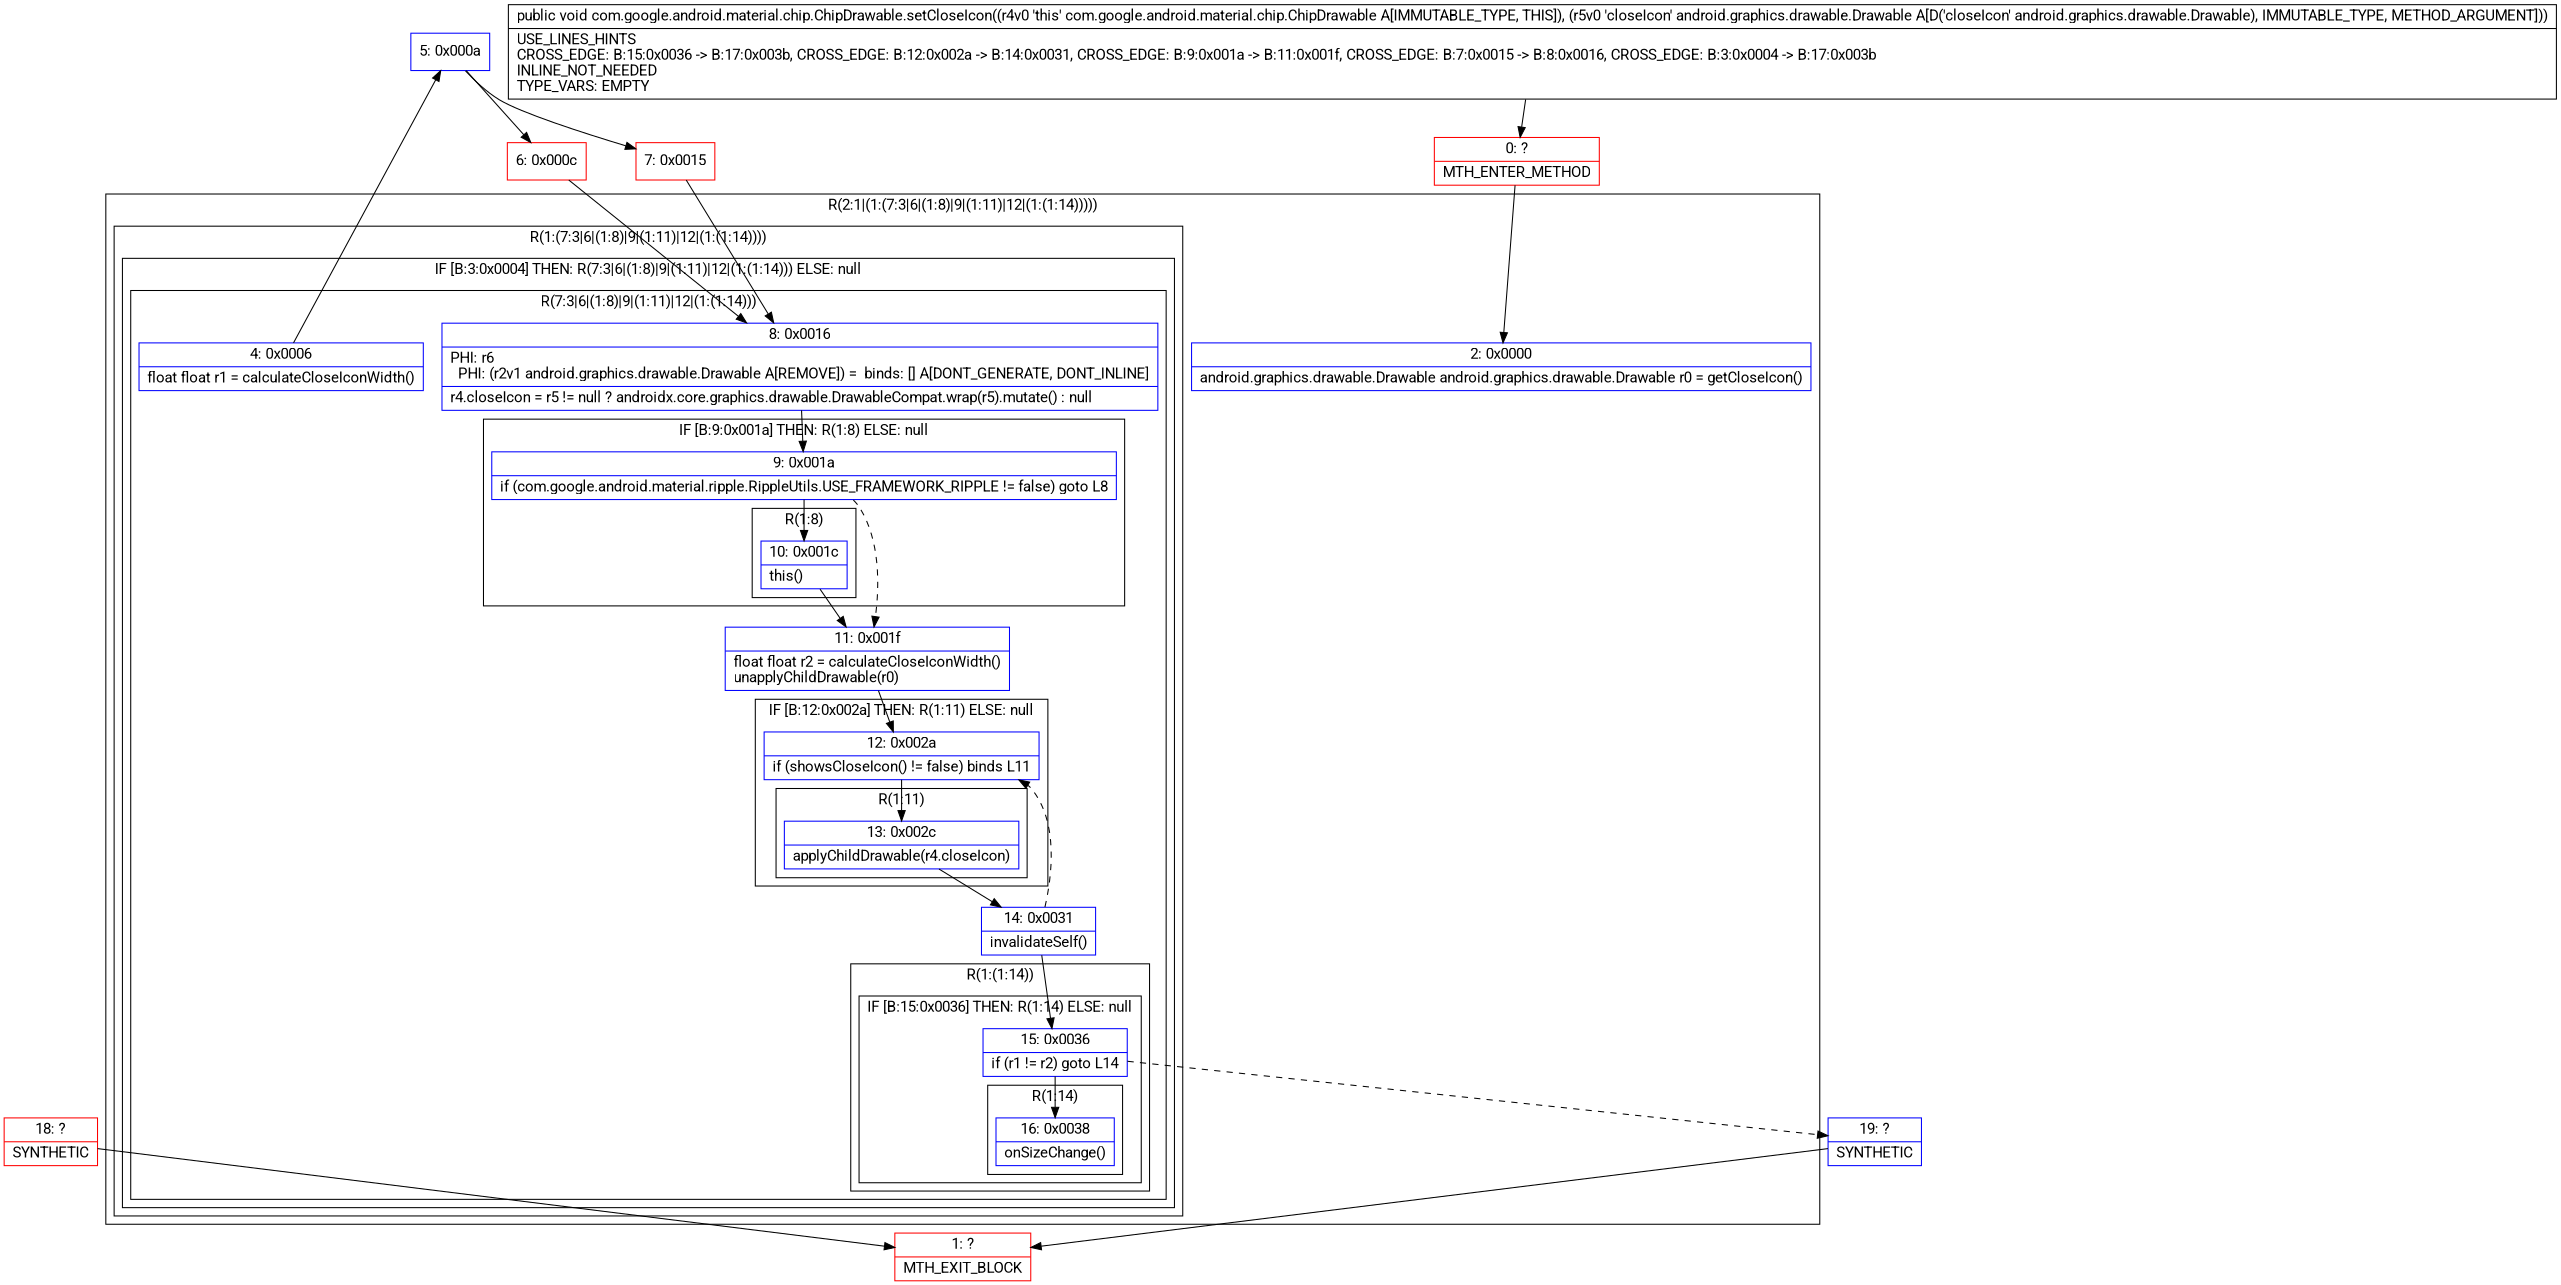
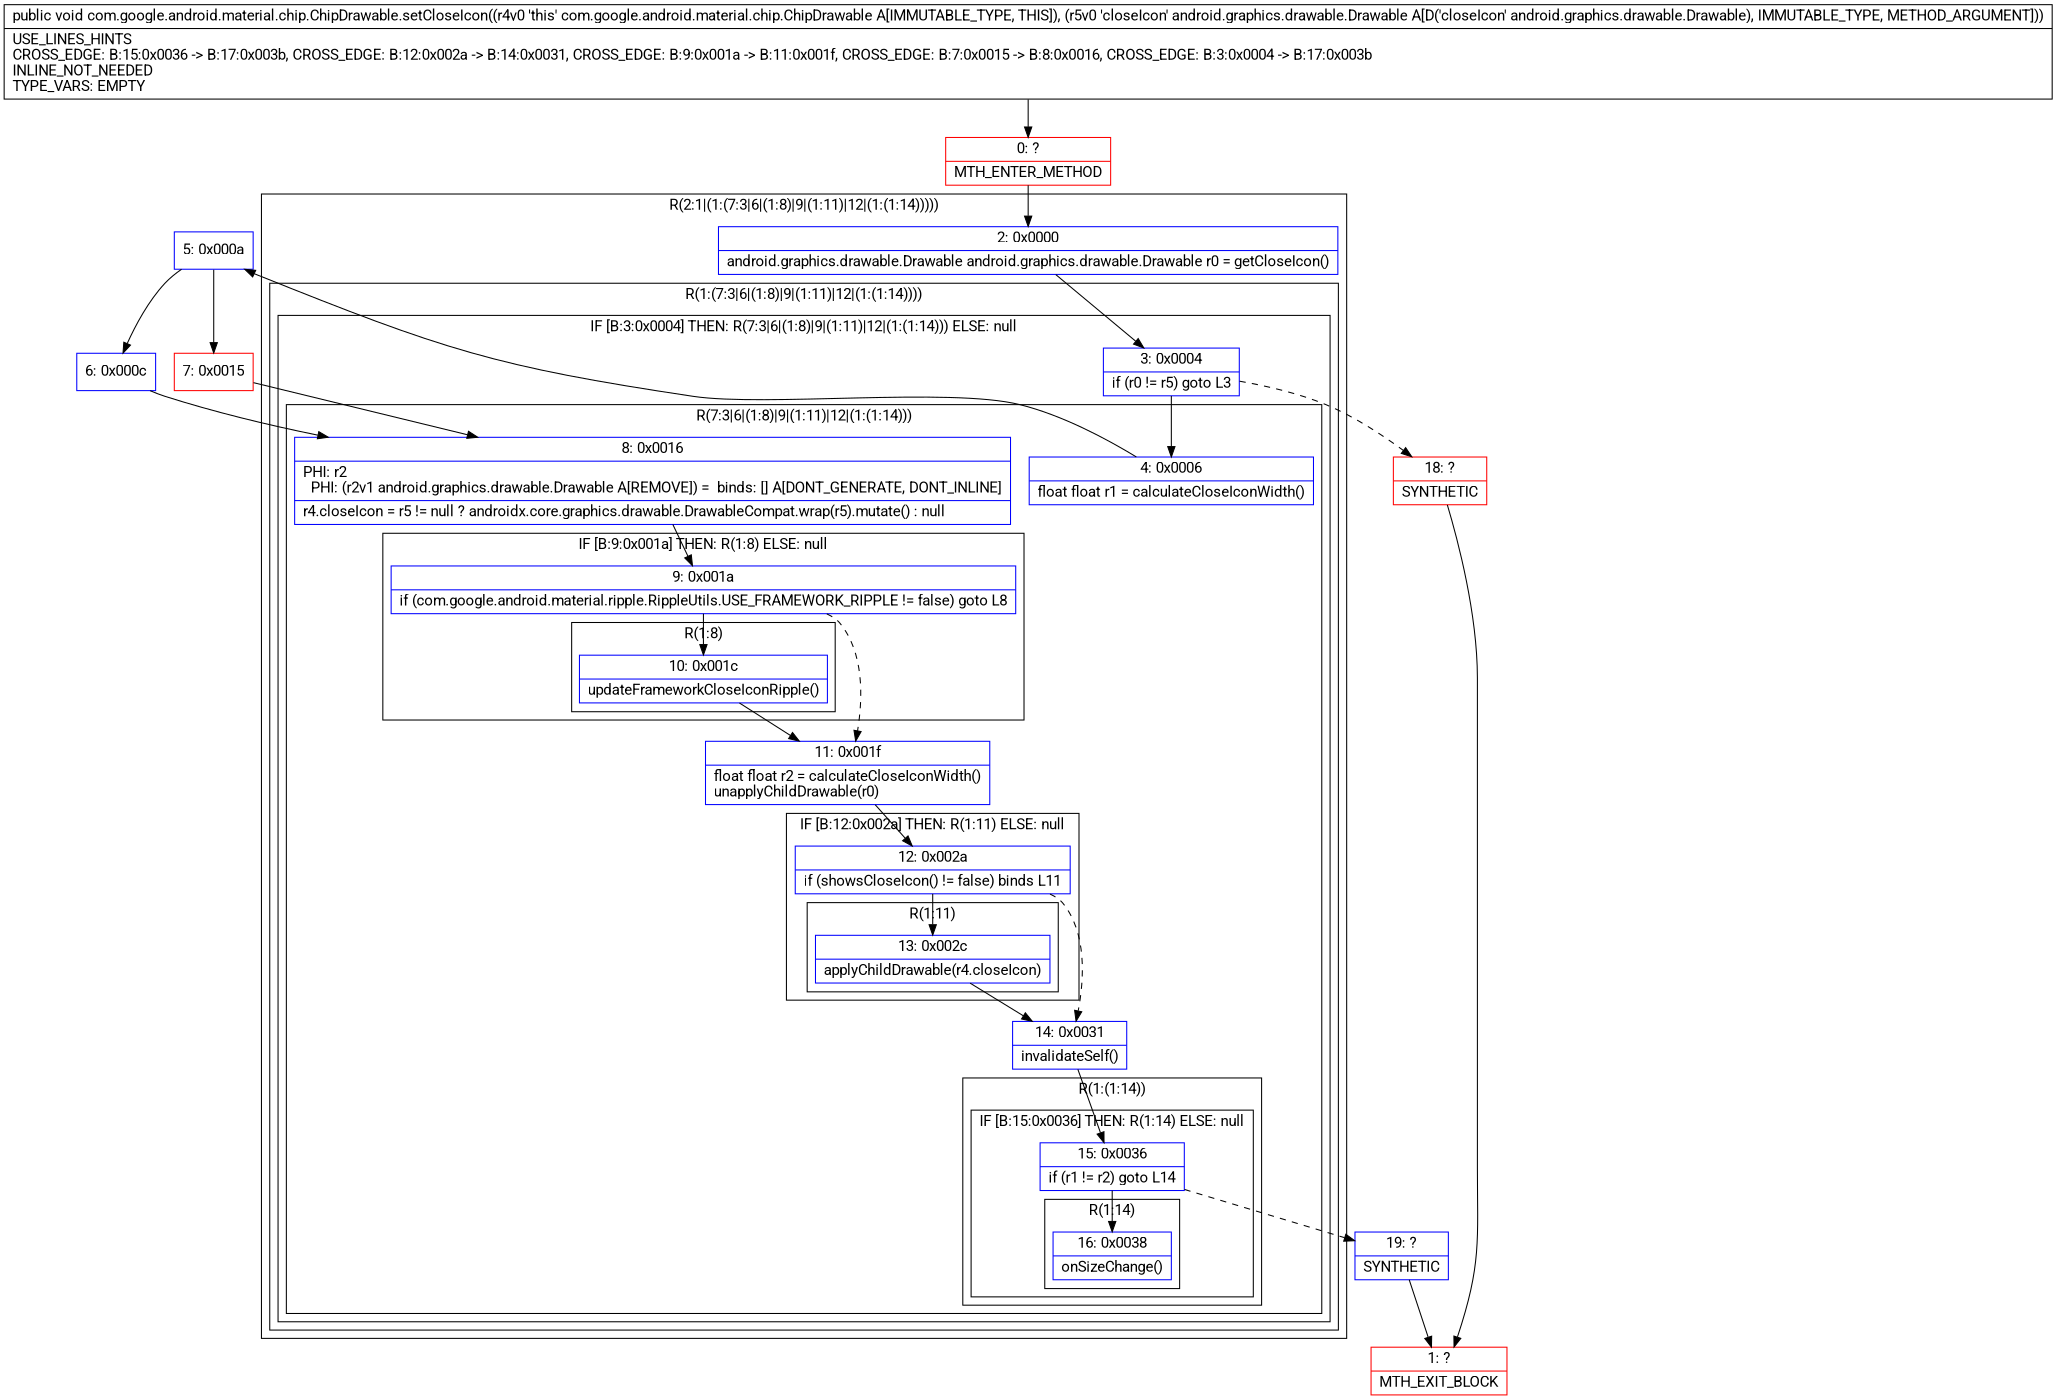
(547, 161) -> (116, 372)
(474, 358) -> (327, 473)
none -> (1171, 372)
(786, 576) -> (703, 690)
(1051, 844) -> (1073, 920)
